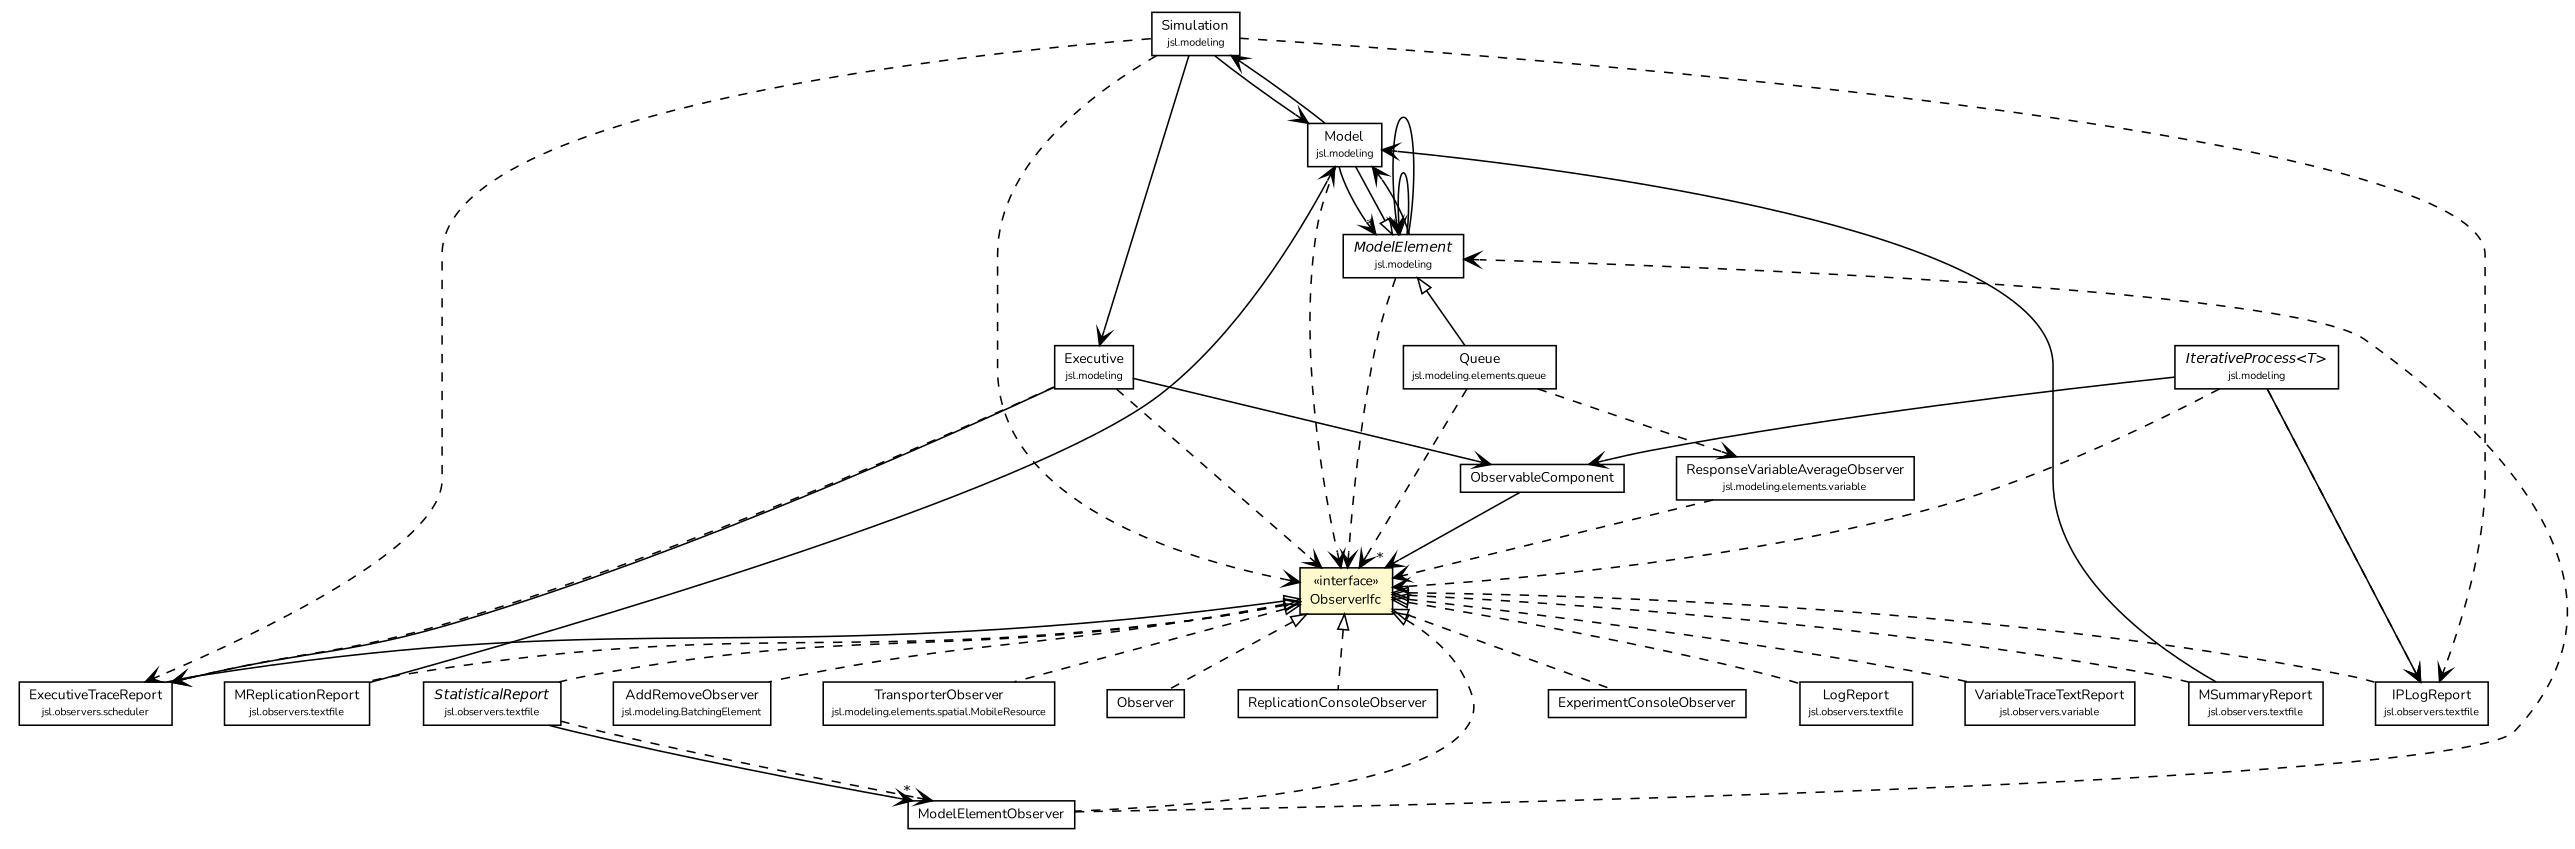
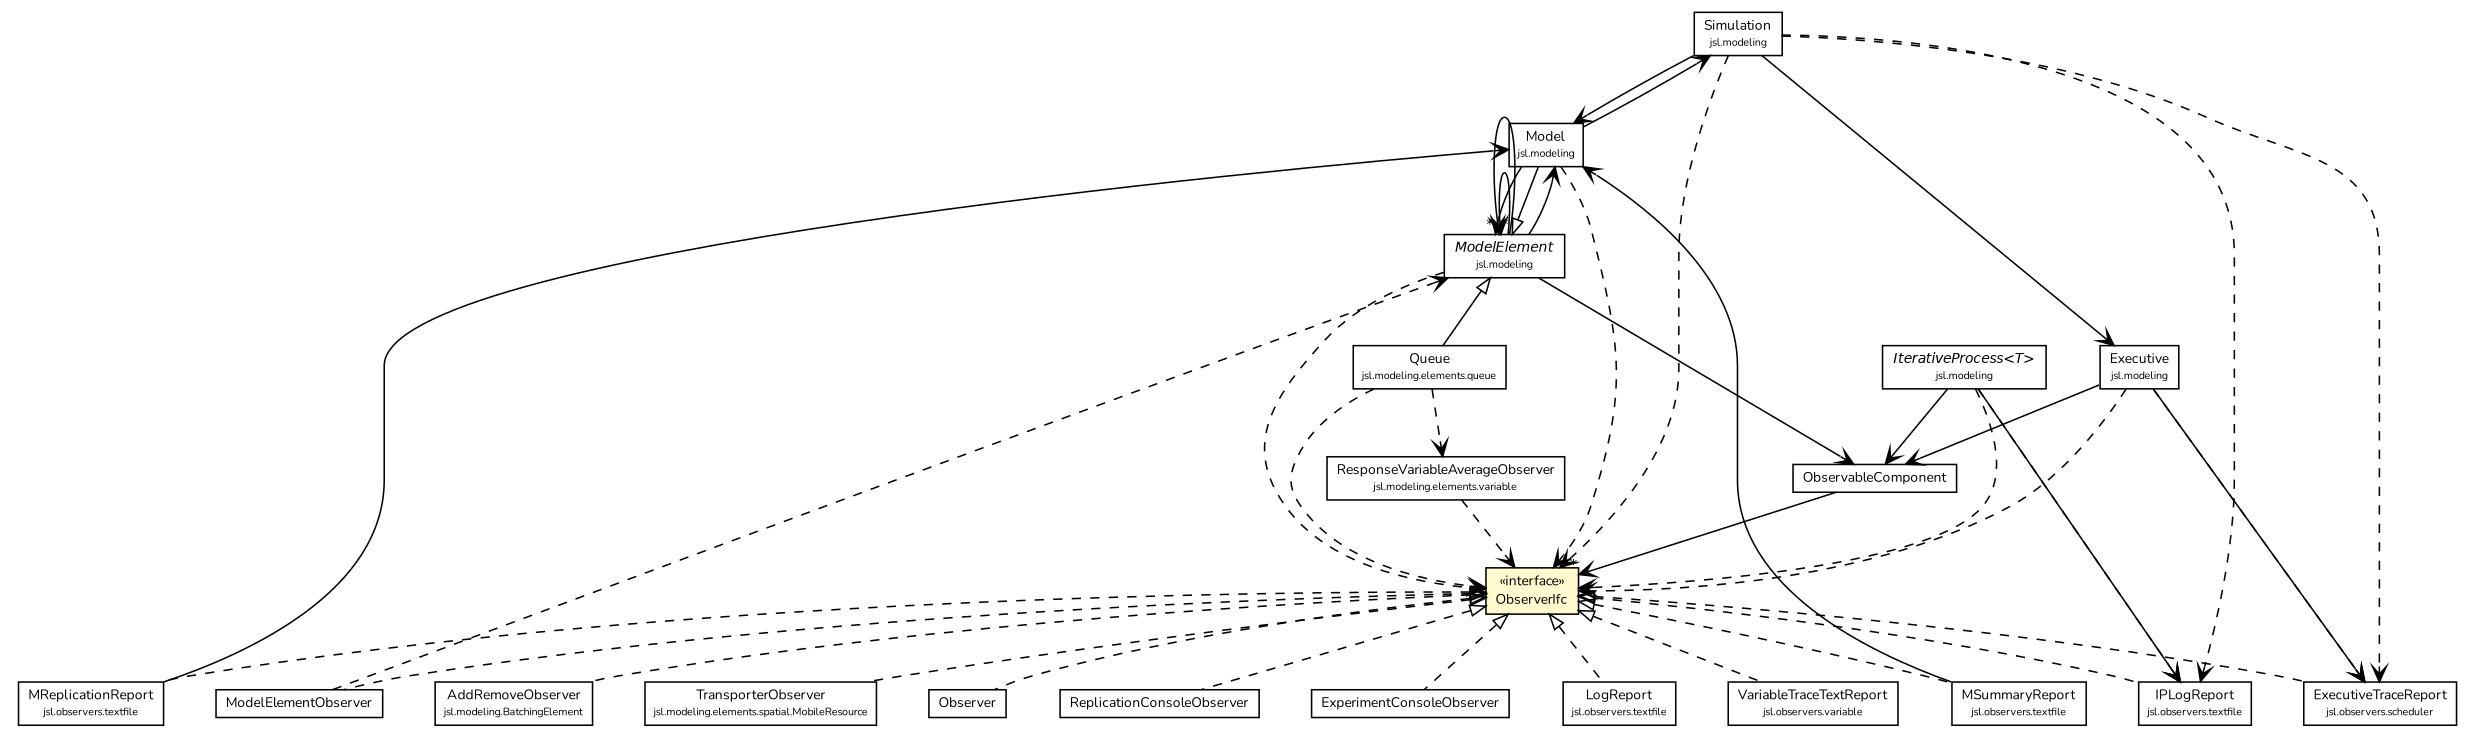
none -> (1689, 367)
(613, 639) -> (1952, 629)
(491, 704) -> none
